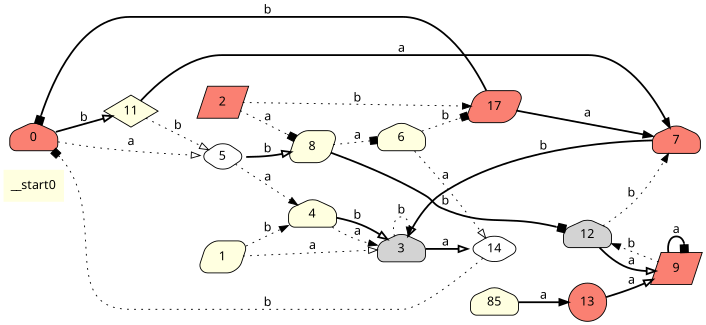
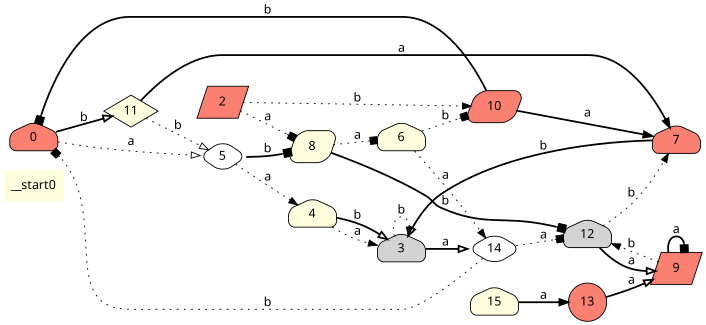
(494, 107) -> (494, 107)
(264, 156) -> (264, 156)
(452, 194) -> (452, 194)
none -> (535, 243)
(223, 257) -> none
(494, 302) -> (494, 302)
